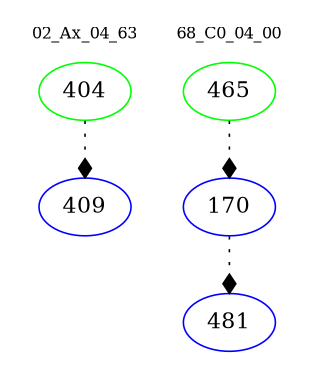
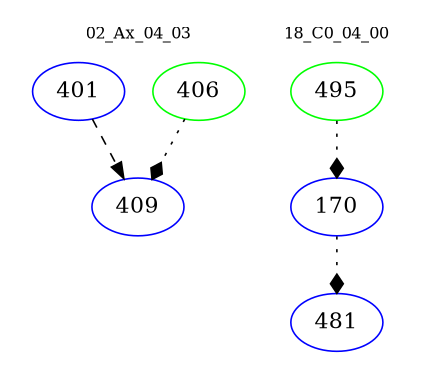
(85, 34) -> (139, 34)
(229, 34) -> (337, 34)
none -> (79, 91)
(85, 91) -> (199, 91)
(229, 91) -> (337, 91)
